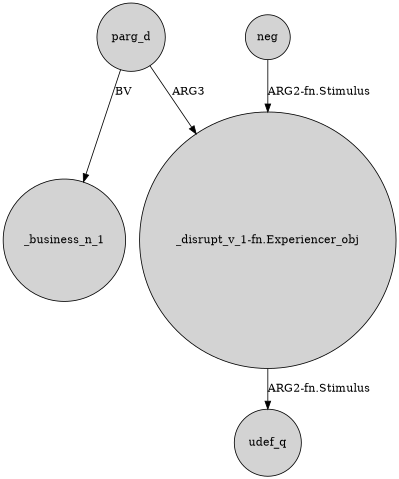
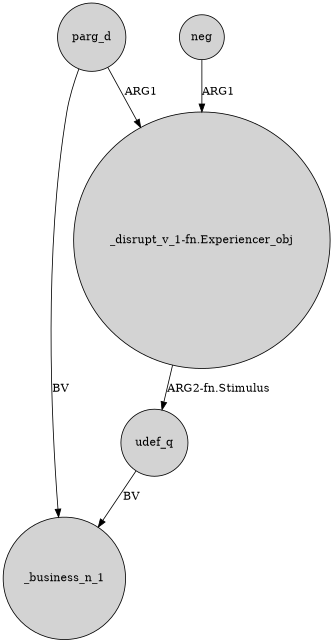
(189, 92) -> (141, 92)
(319, 92) -> (218, 92)
none -> (119, 496)
